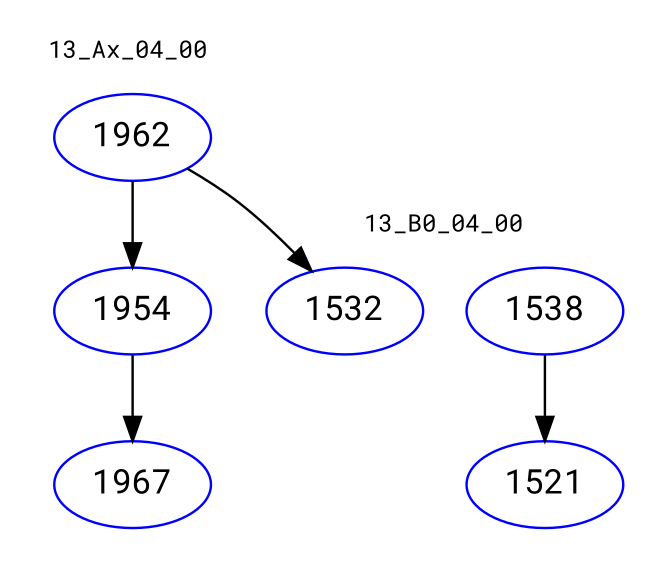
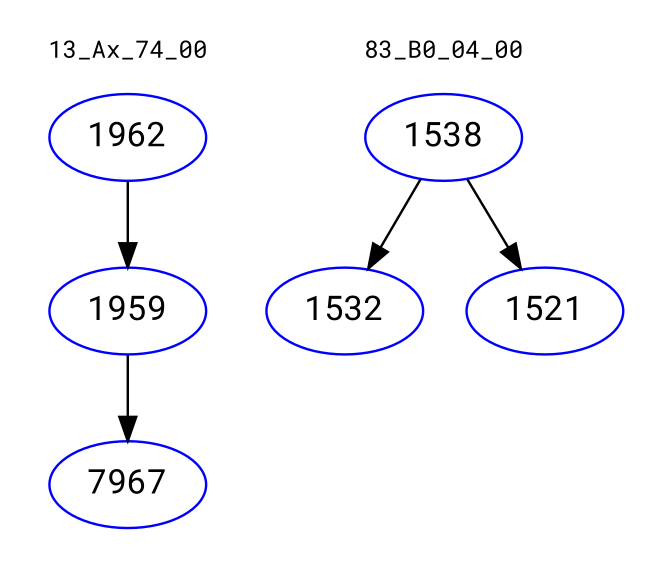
(129, 52) -> (129, 52)
(265, 225) -> (401, 213)
(445, 225) -> (445, 52)
(133, 311) -> (128, 311)
(133, 485) -> (128, 485)
